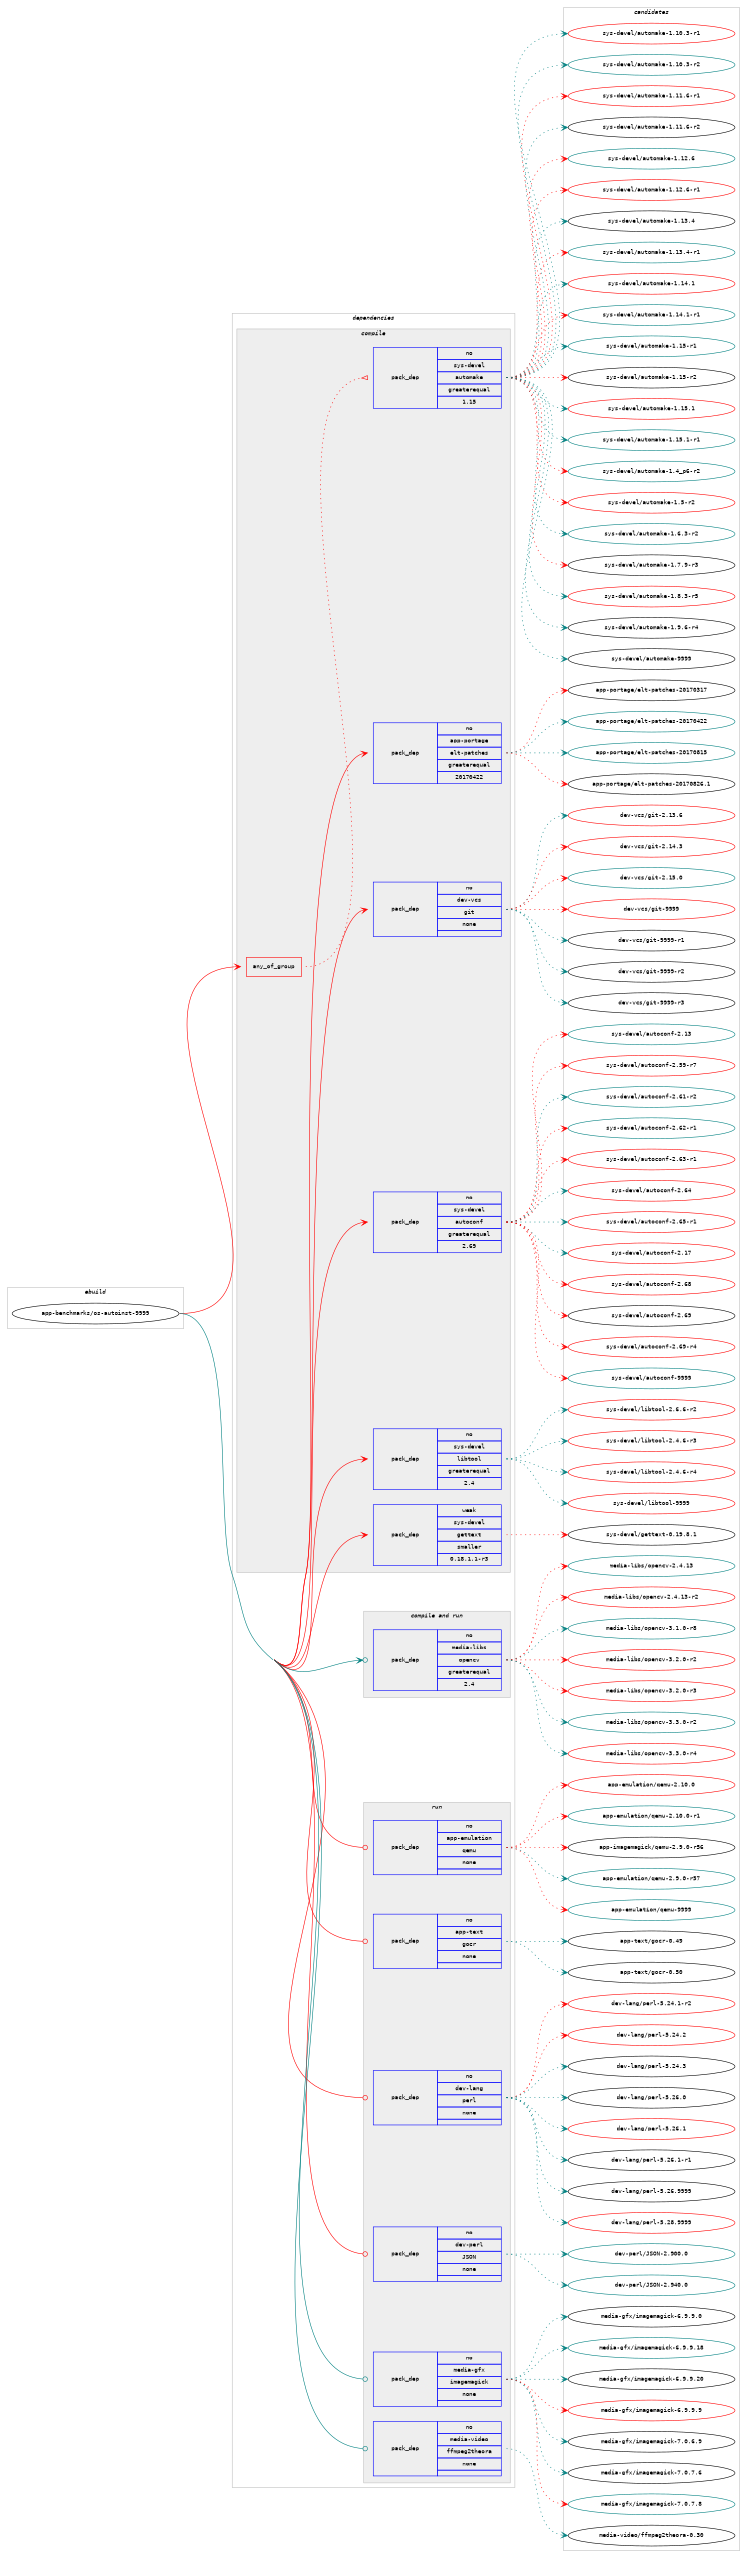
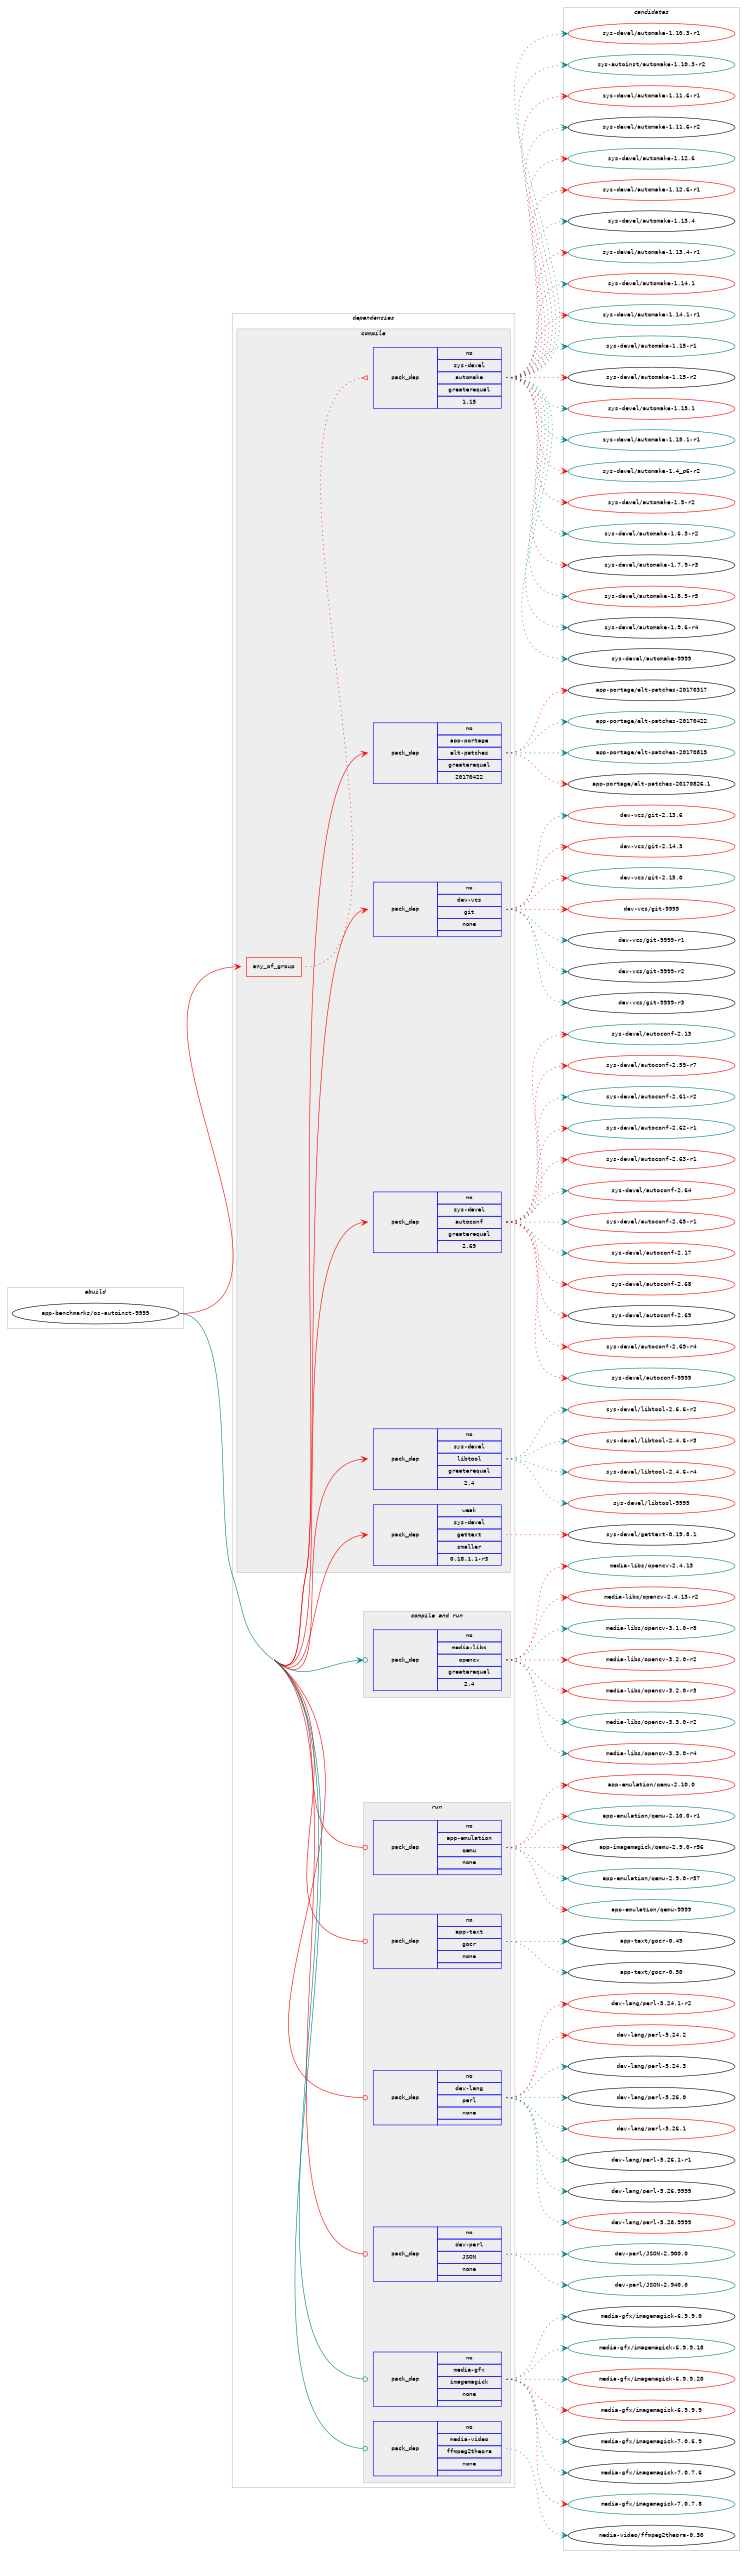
(652, 65) -> (652, 65)
(652, 597) -> (652, 597)
(652, 2379) -> (652, 2379)
